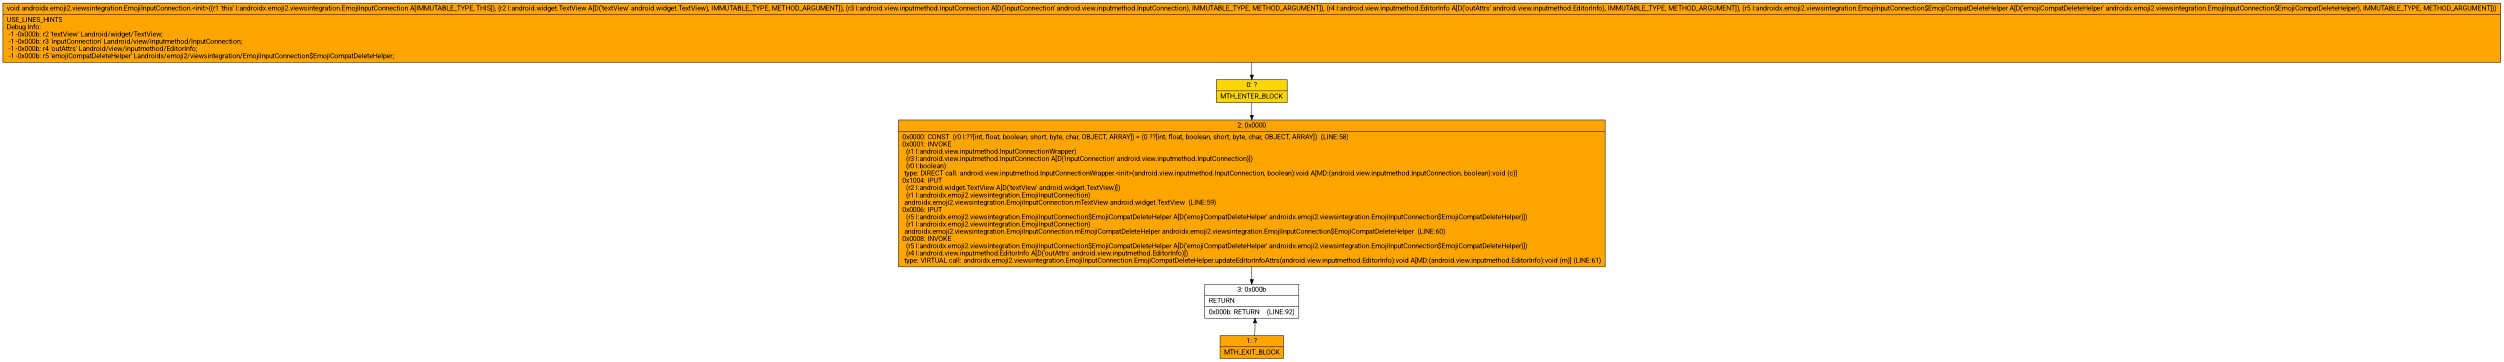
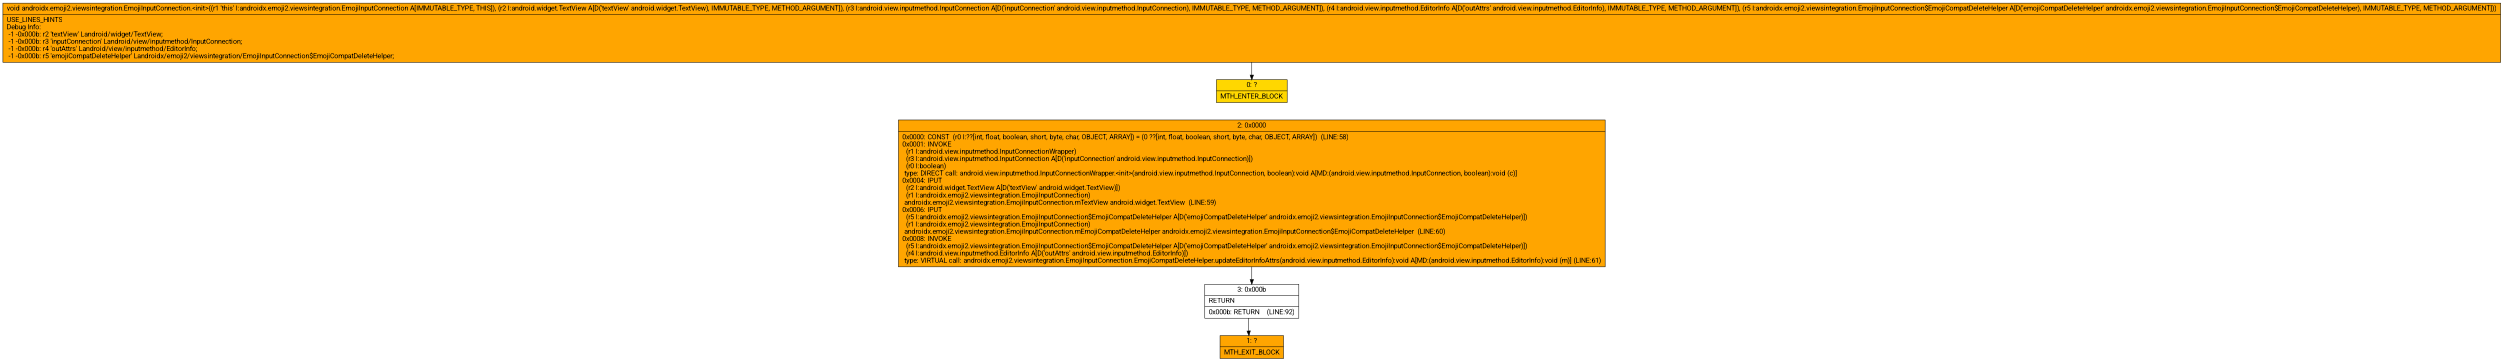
(1252, 109) -> none
(924, 181) -> (924, 181)
(1255, 329) -> (1249, 324)
